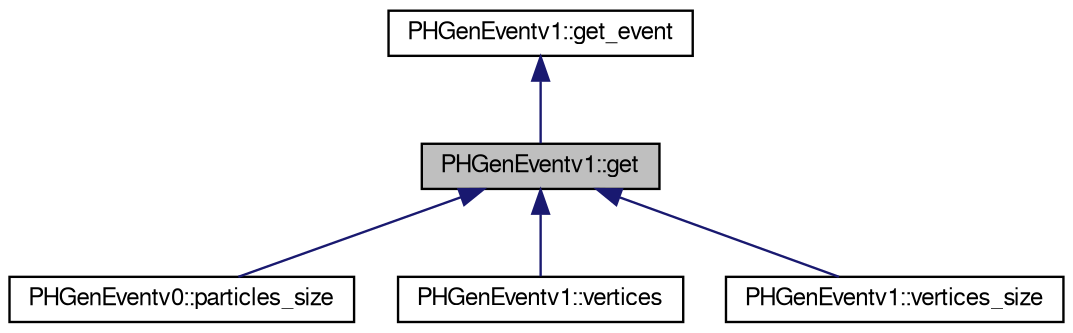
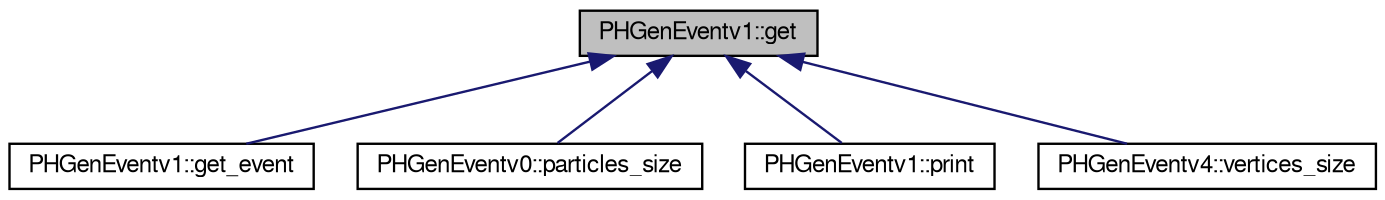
(541, 112) -> (418, 103)
(541, 299) -> (870, 166)
(895, 299) -> (1207, 166)
